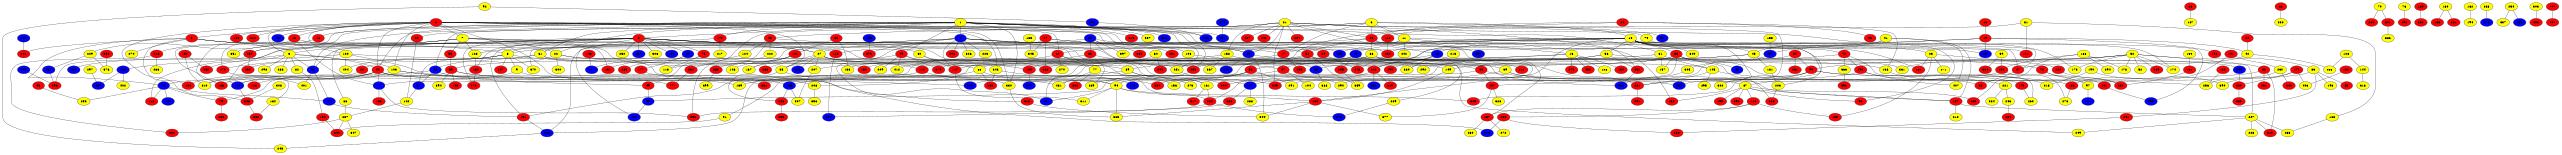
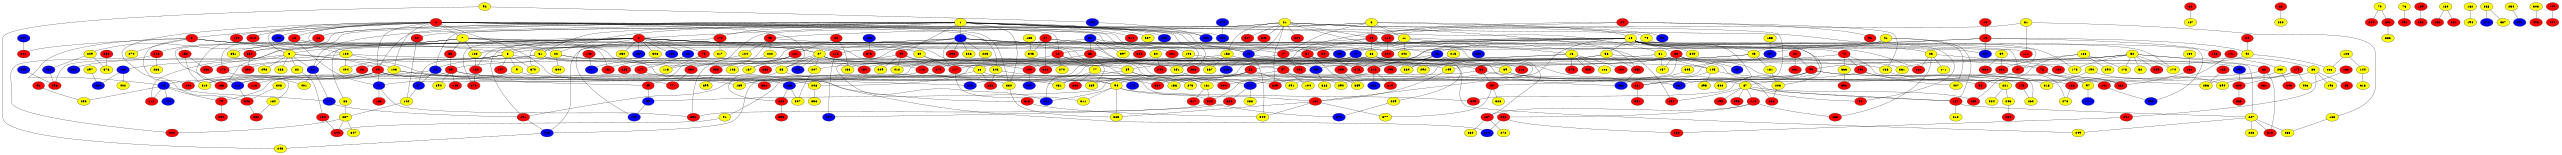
(2507, 14) -> (2495, 15)
